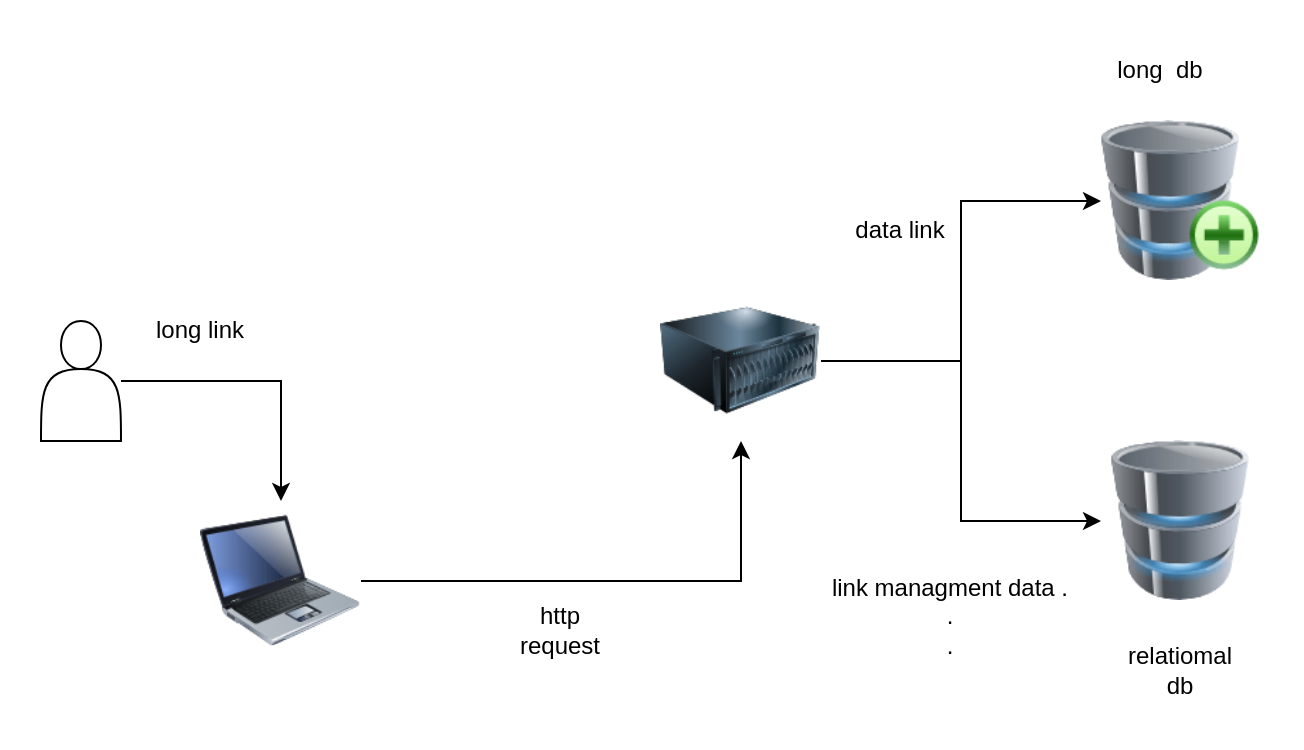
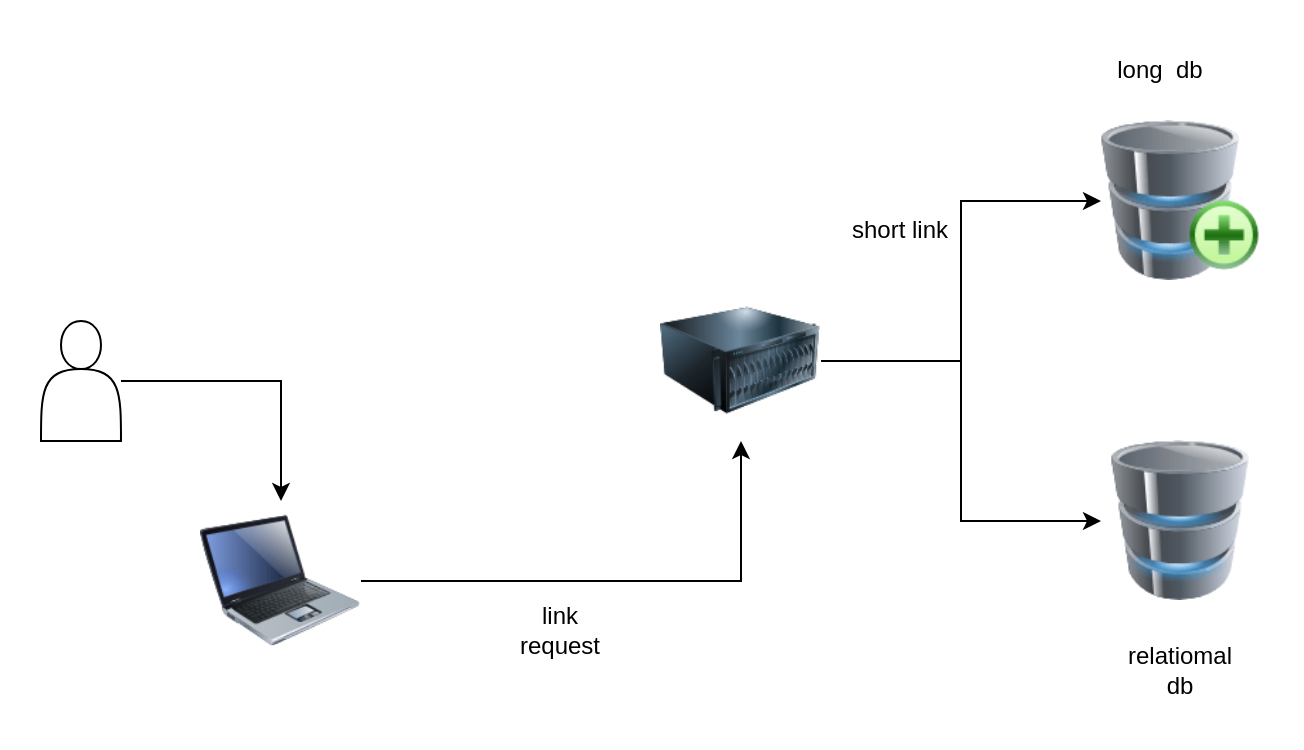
(901, 231) -> (901, 231)
(201, 331) -> none
(561, 631) -> (561, 631)
(951, 631) -> none
